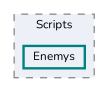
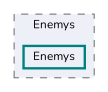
(54, 25) -> (54, 25)
